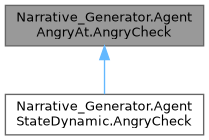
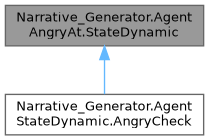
(105, 26) -> (105, 26)
